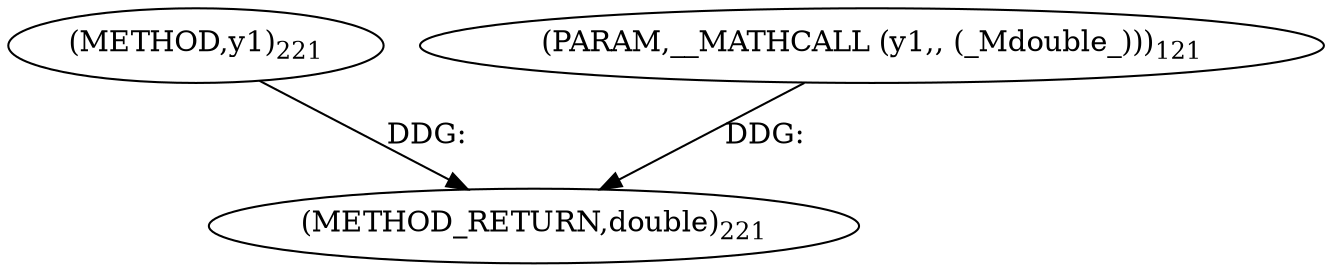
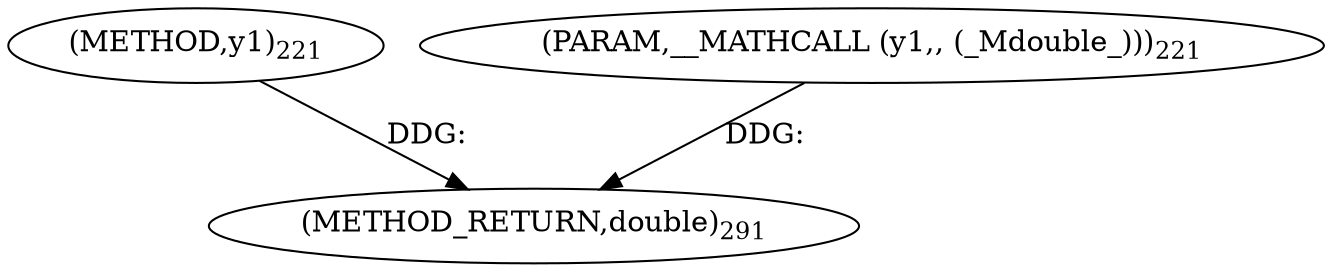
(1179, 43) -> (1179, 43)
(743, 223) -> (743, 223)
